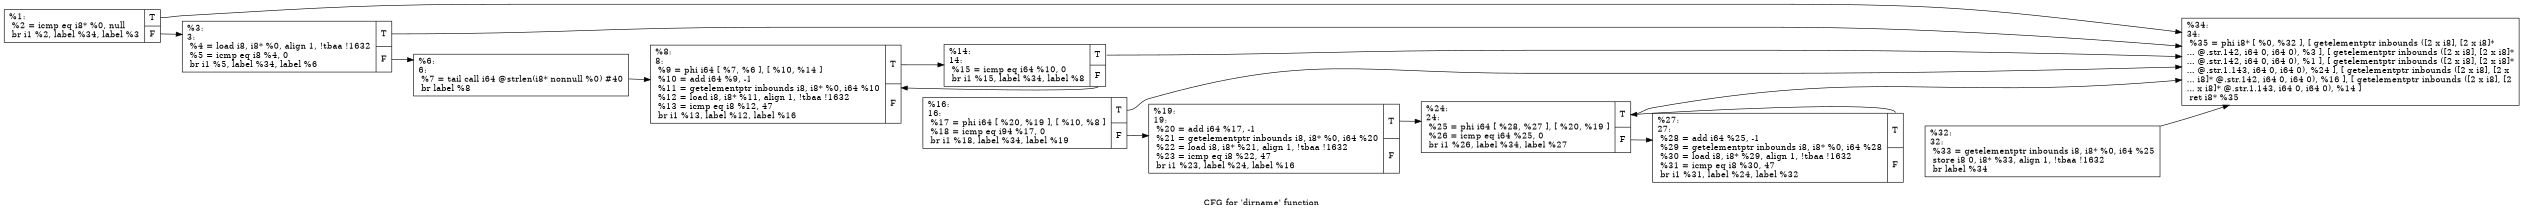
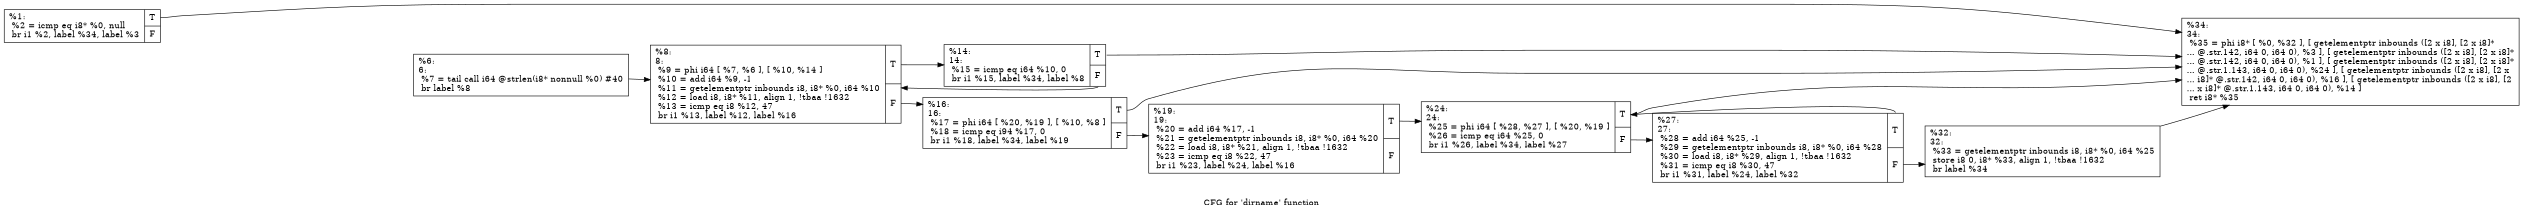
(287, 47) -> none
none -> (909, 104)
none -> (1911, 165)
